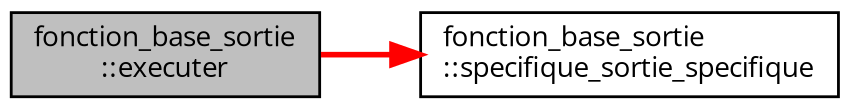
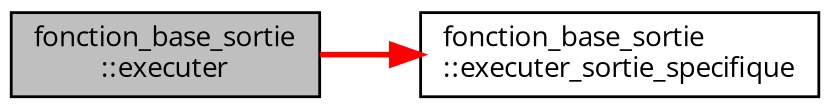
(630, 55) -> (620, 55)
